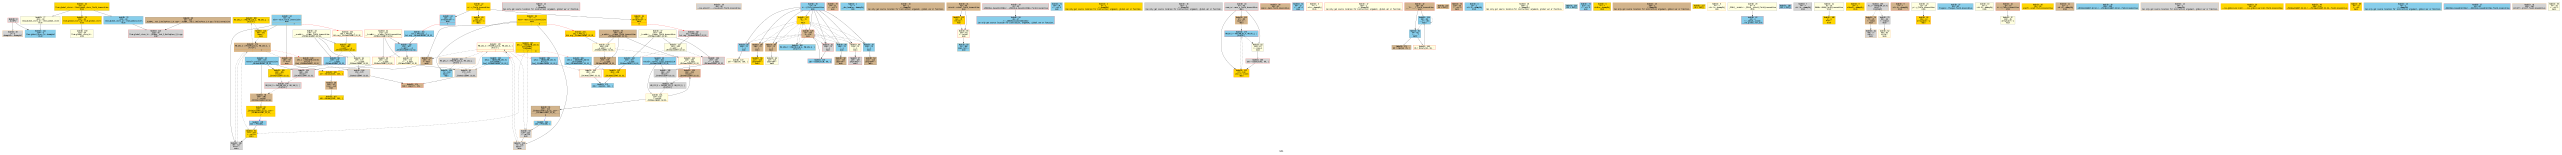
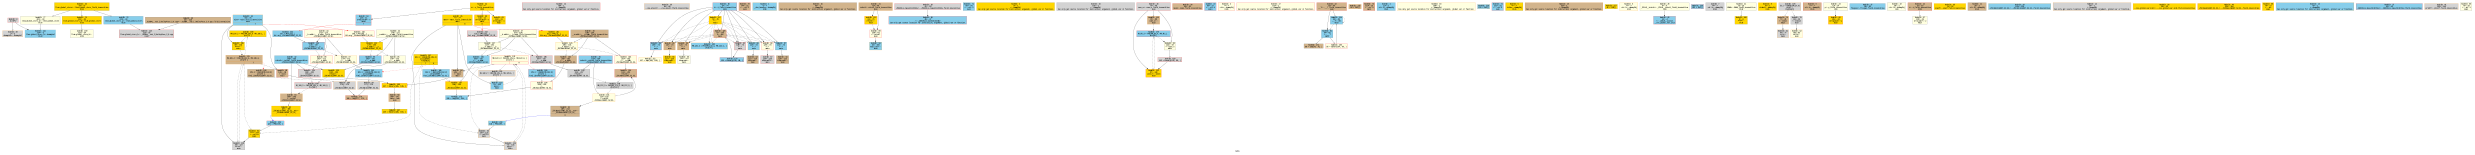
(436, 67) -> (357, 66)
